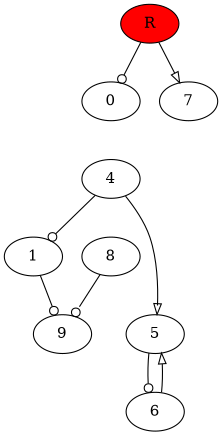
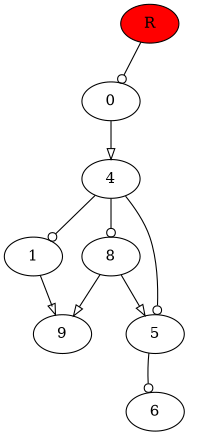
(189, 101) -> none
none -> (111, 135)
none -> (111, 213)
(153, 247) -> (153, 247)
(46, 291) -> (46, 291)
(90, 291) -> (90, 291)
(162, 378) -> (130, 291)
